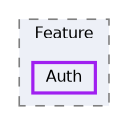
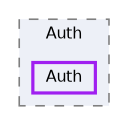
(64, 34) -> (64, 34)
